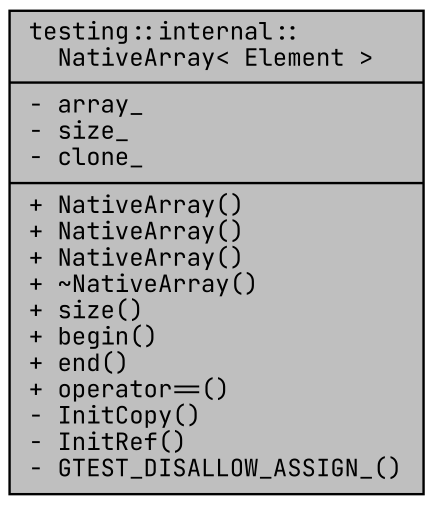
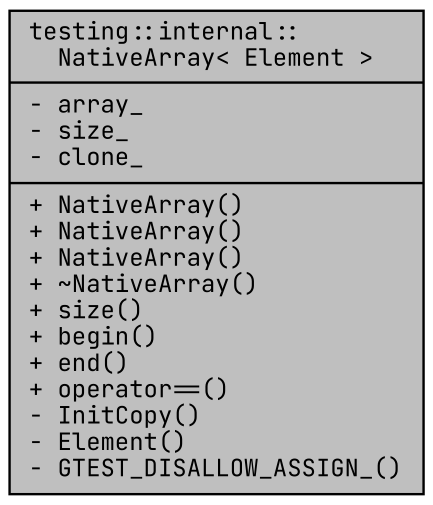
(109, 443) -> (109, 443)
